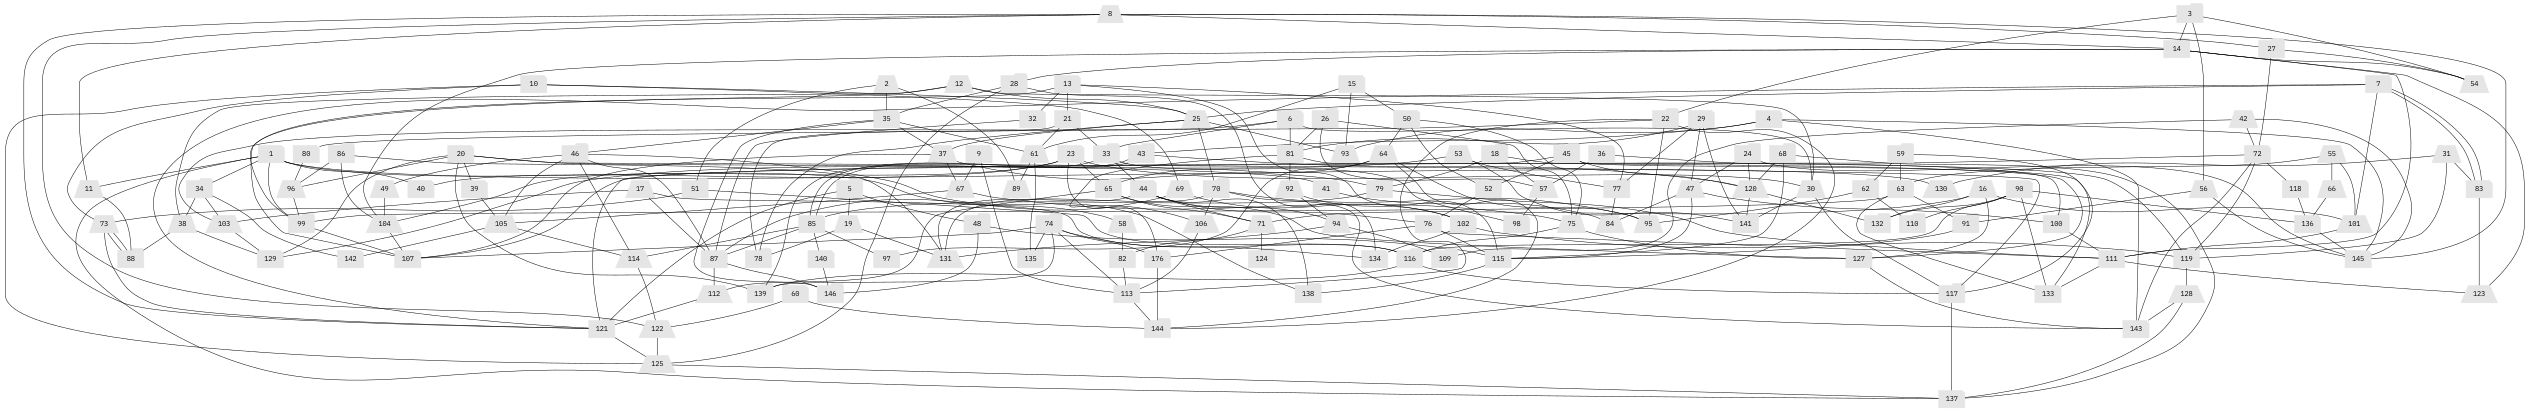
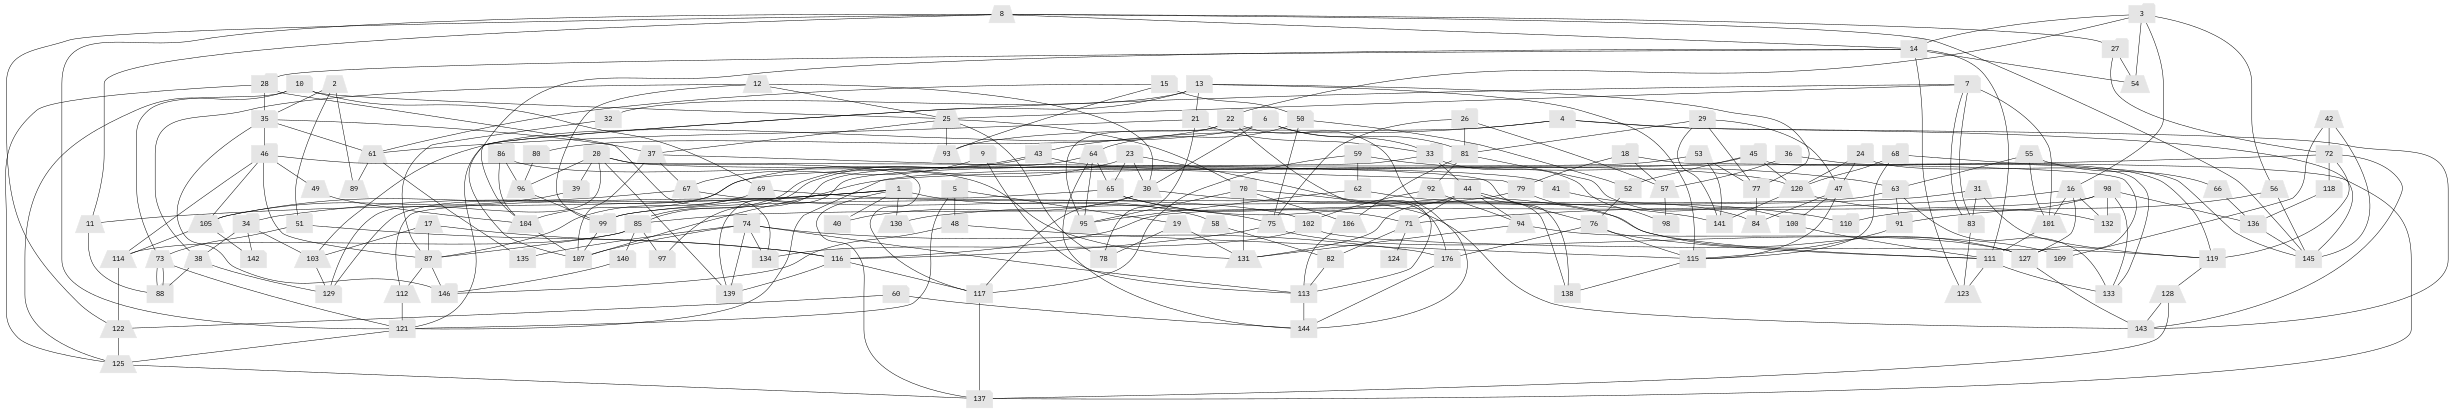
none -> (2162, 123)
(746, 177) -> (992, 210)
